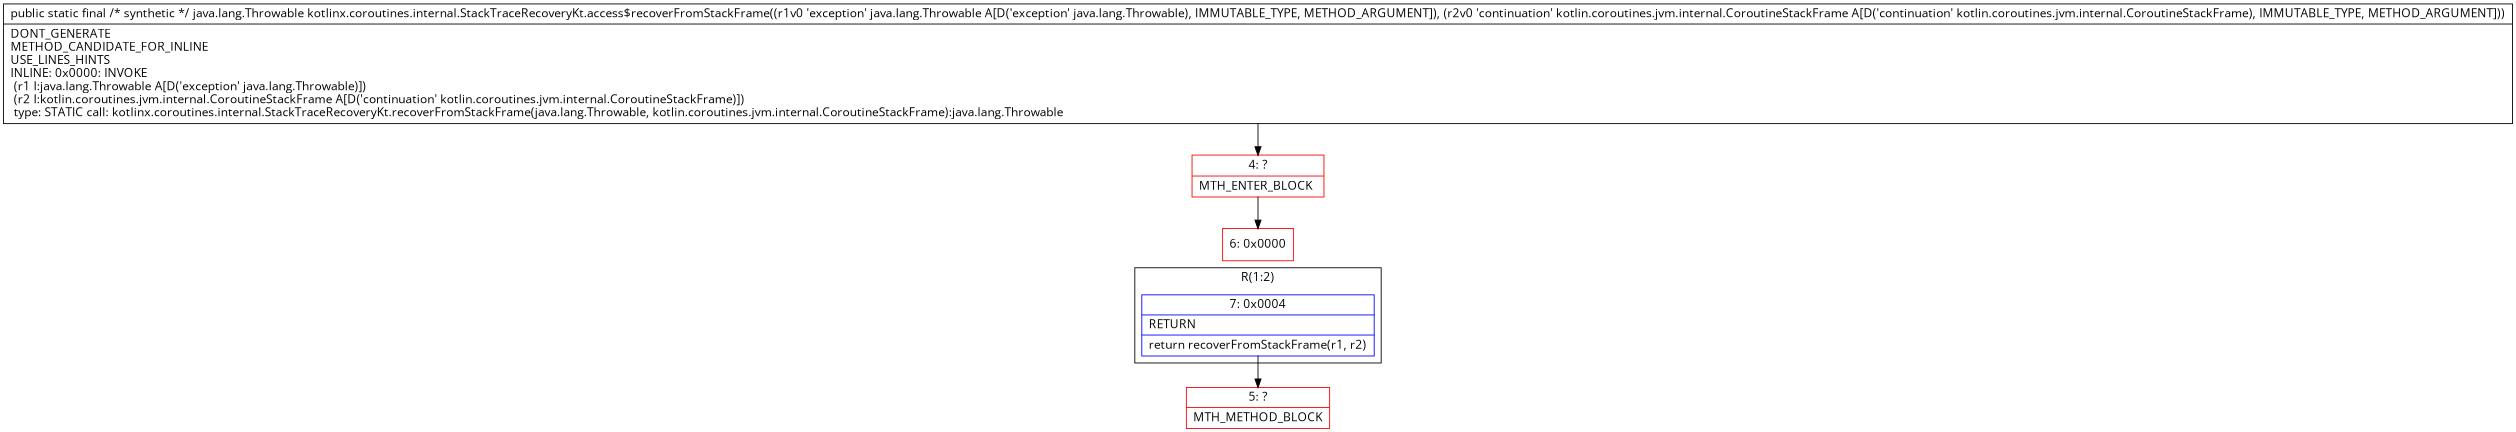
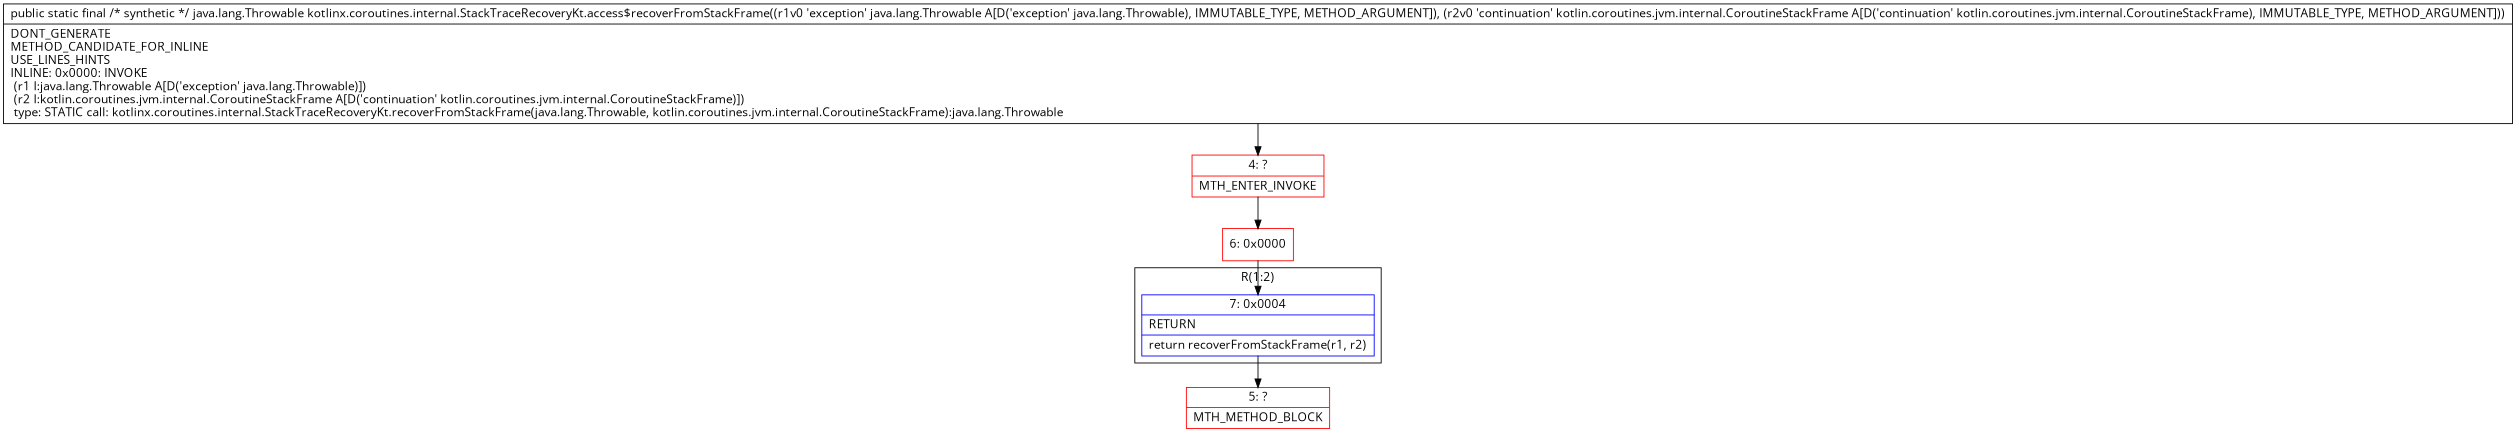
(1256, 186) -> (1258, 186)
none -> (1258, 273)
